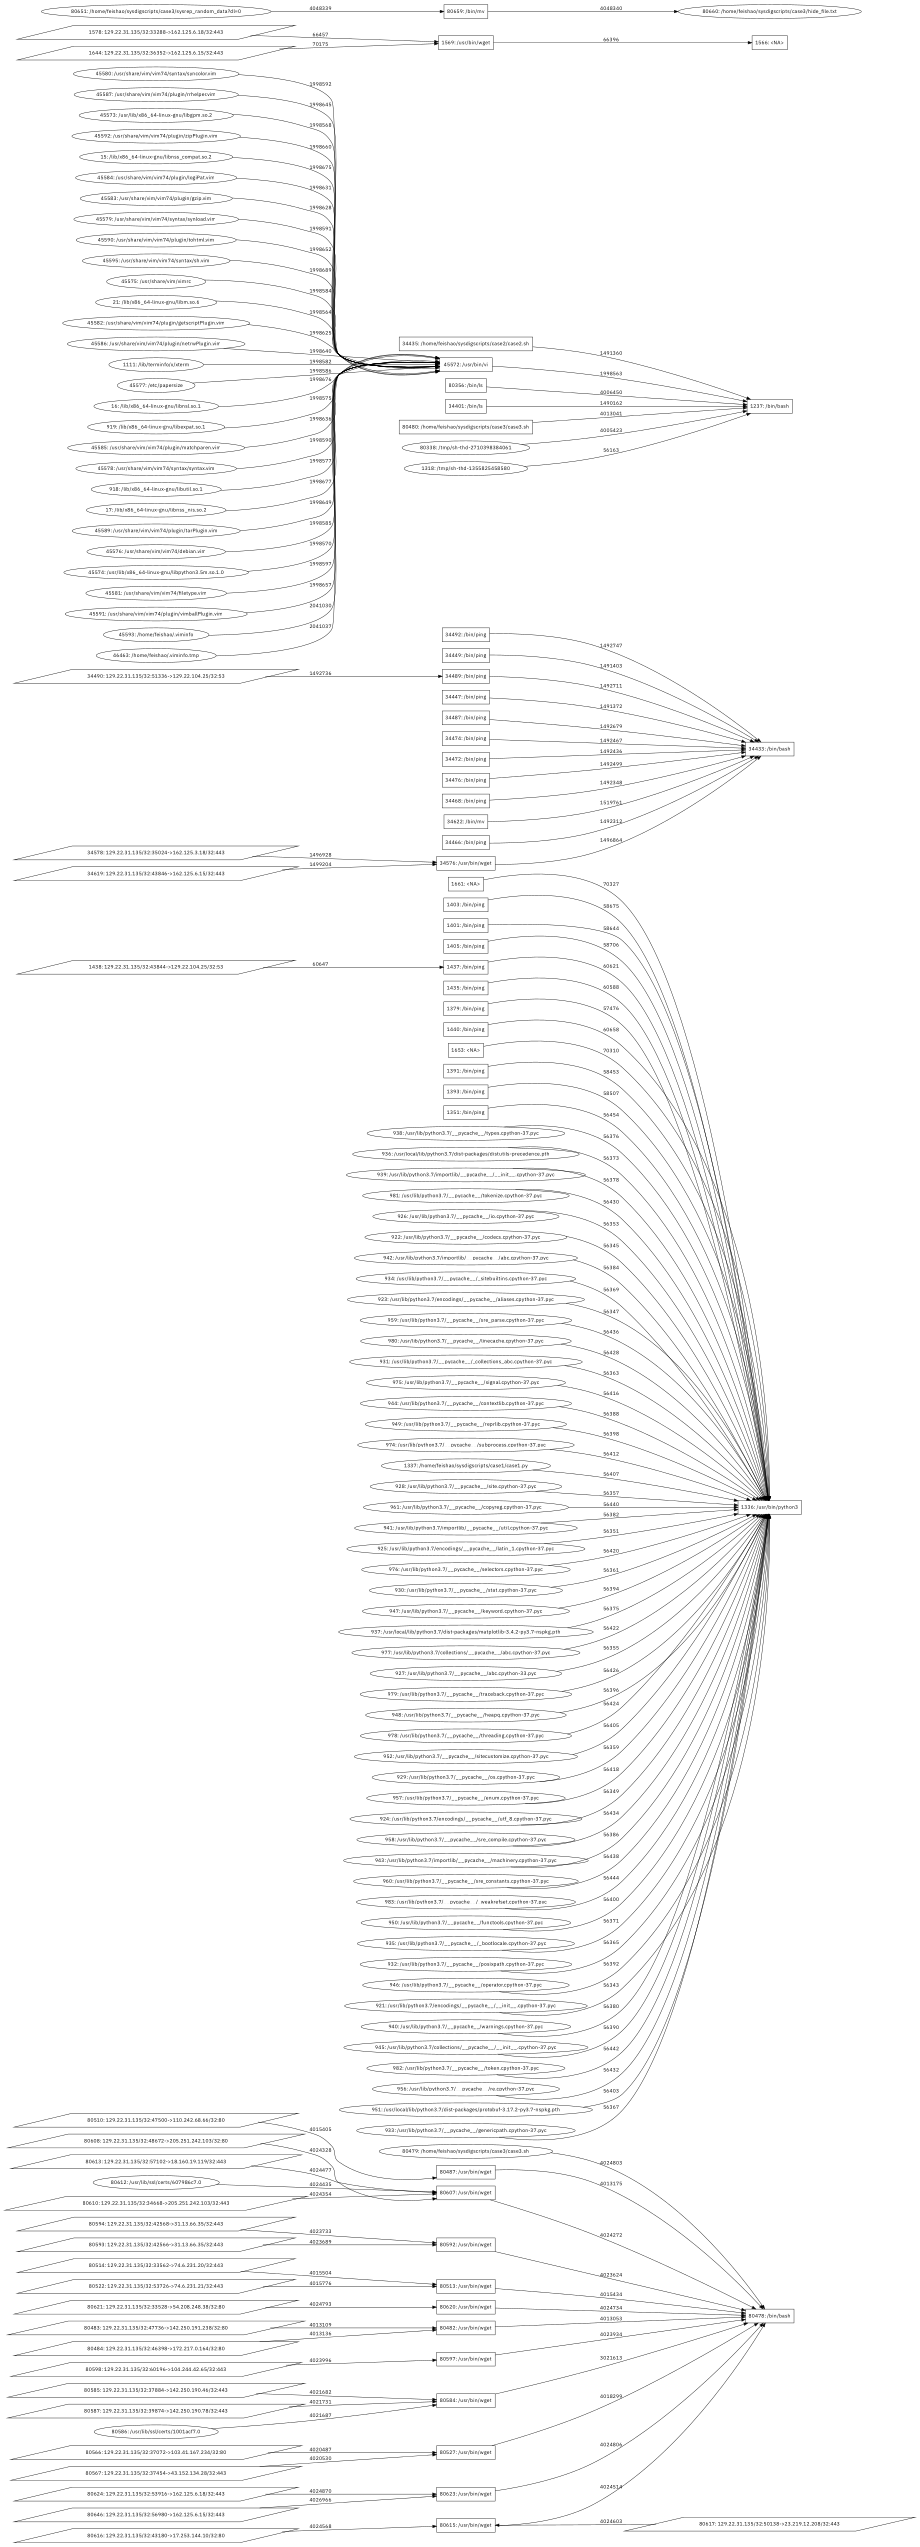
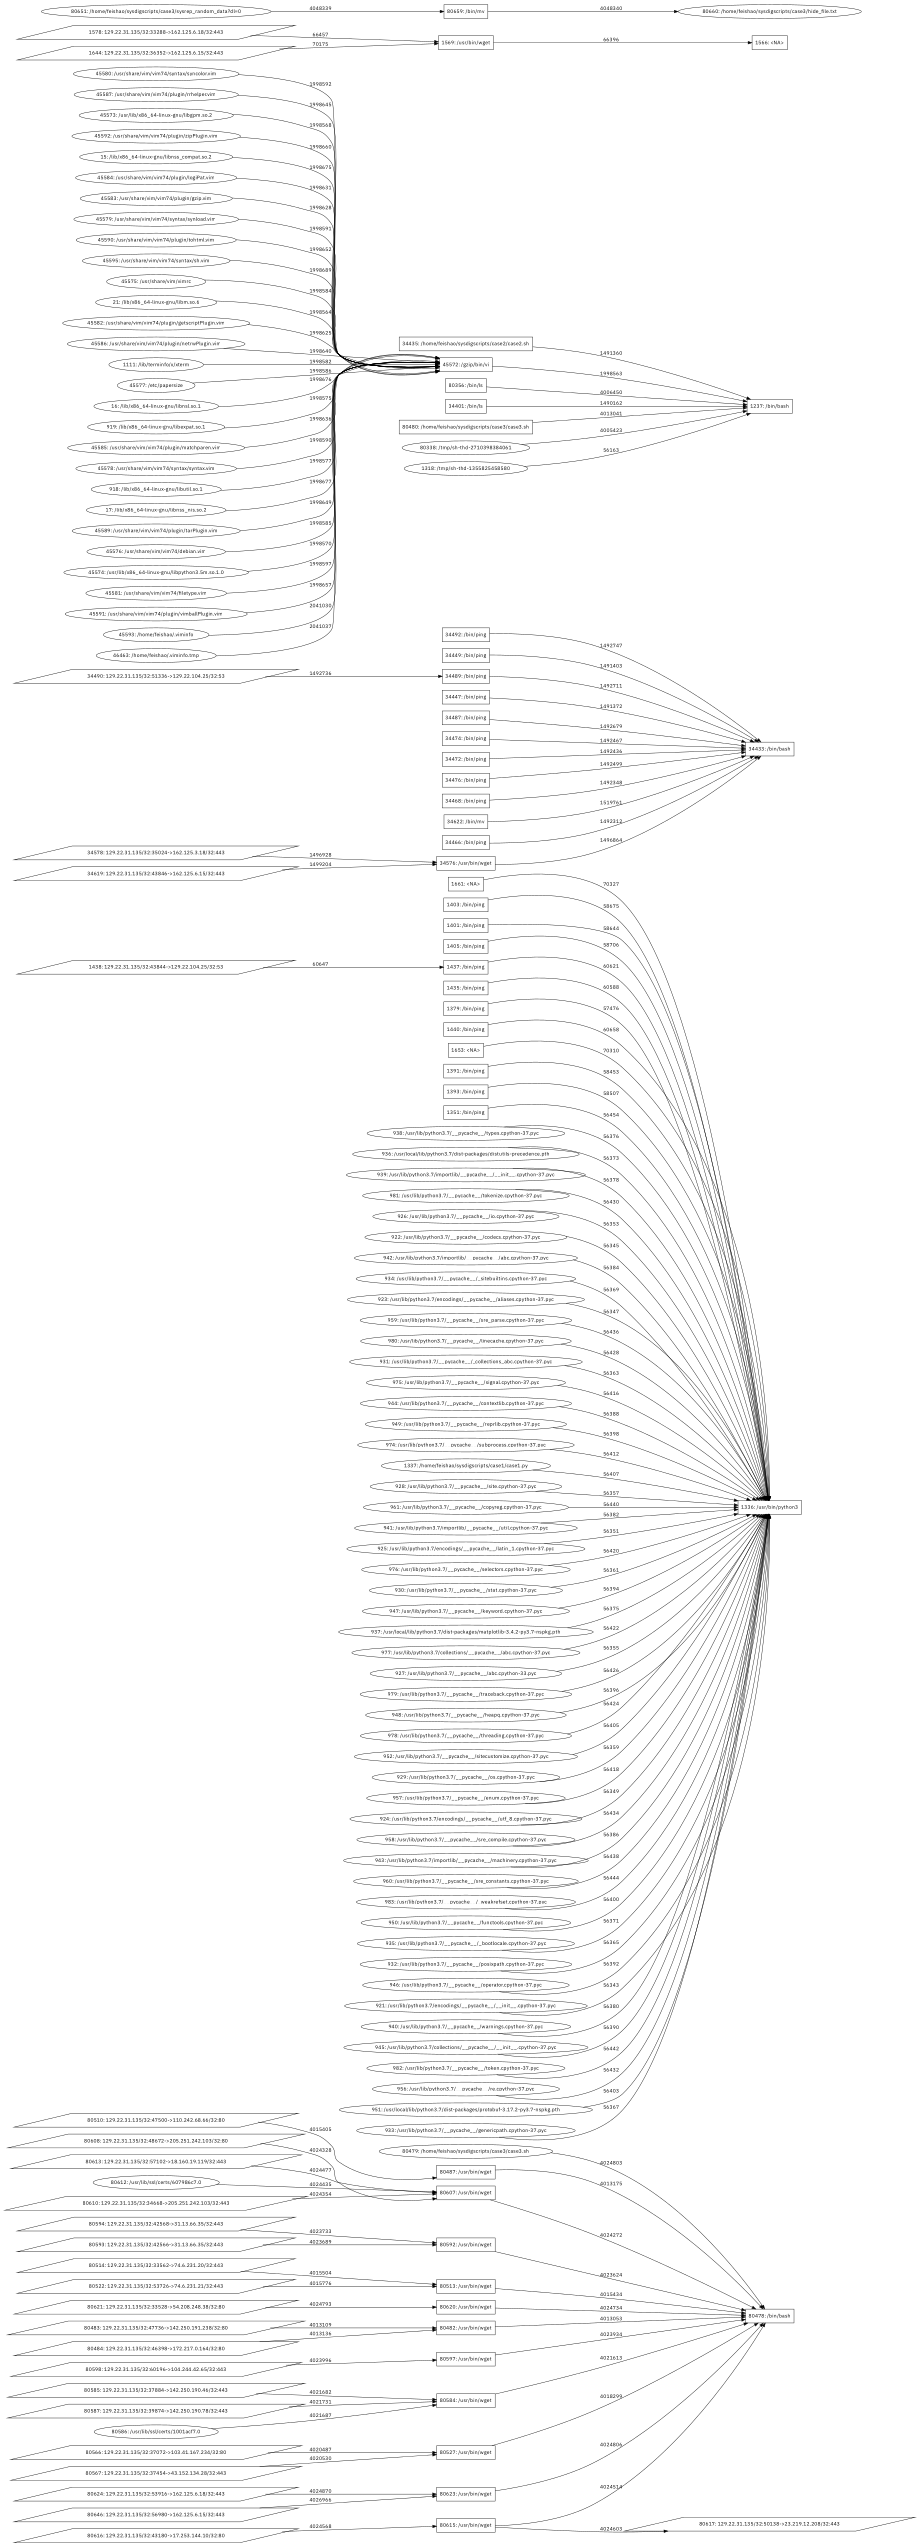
(466, 365) -> (466, 365)
(611, 2358) -> (611, 2358)
(578, 2525) -> (579, 2531)
